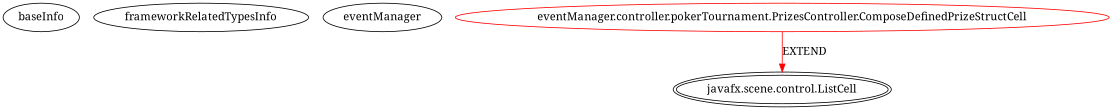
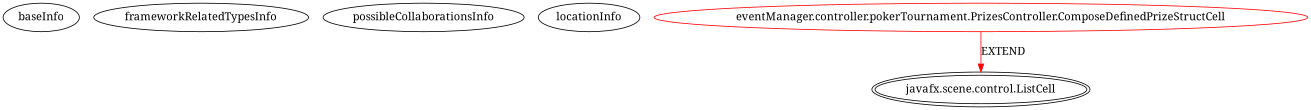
(382, 17) -> (424, 17)
none -> (589, 17)
